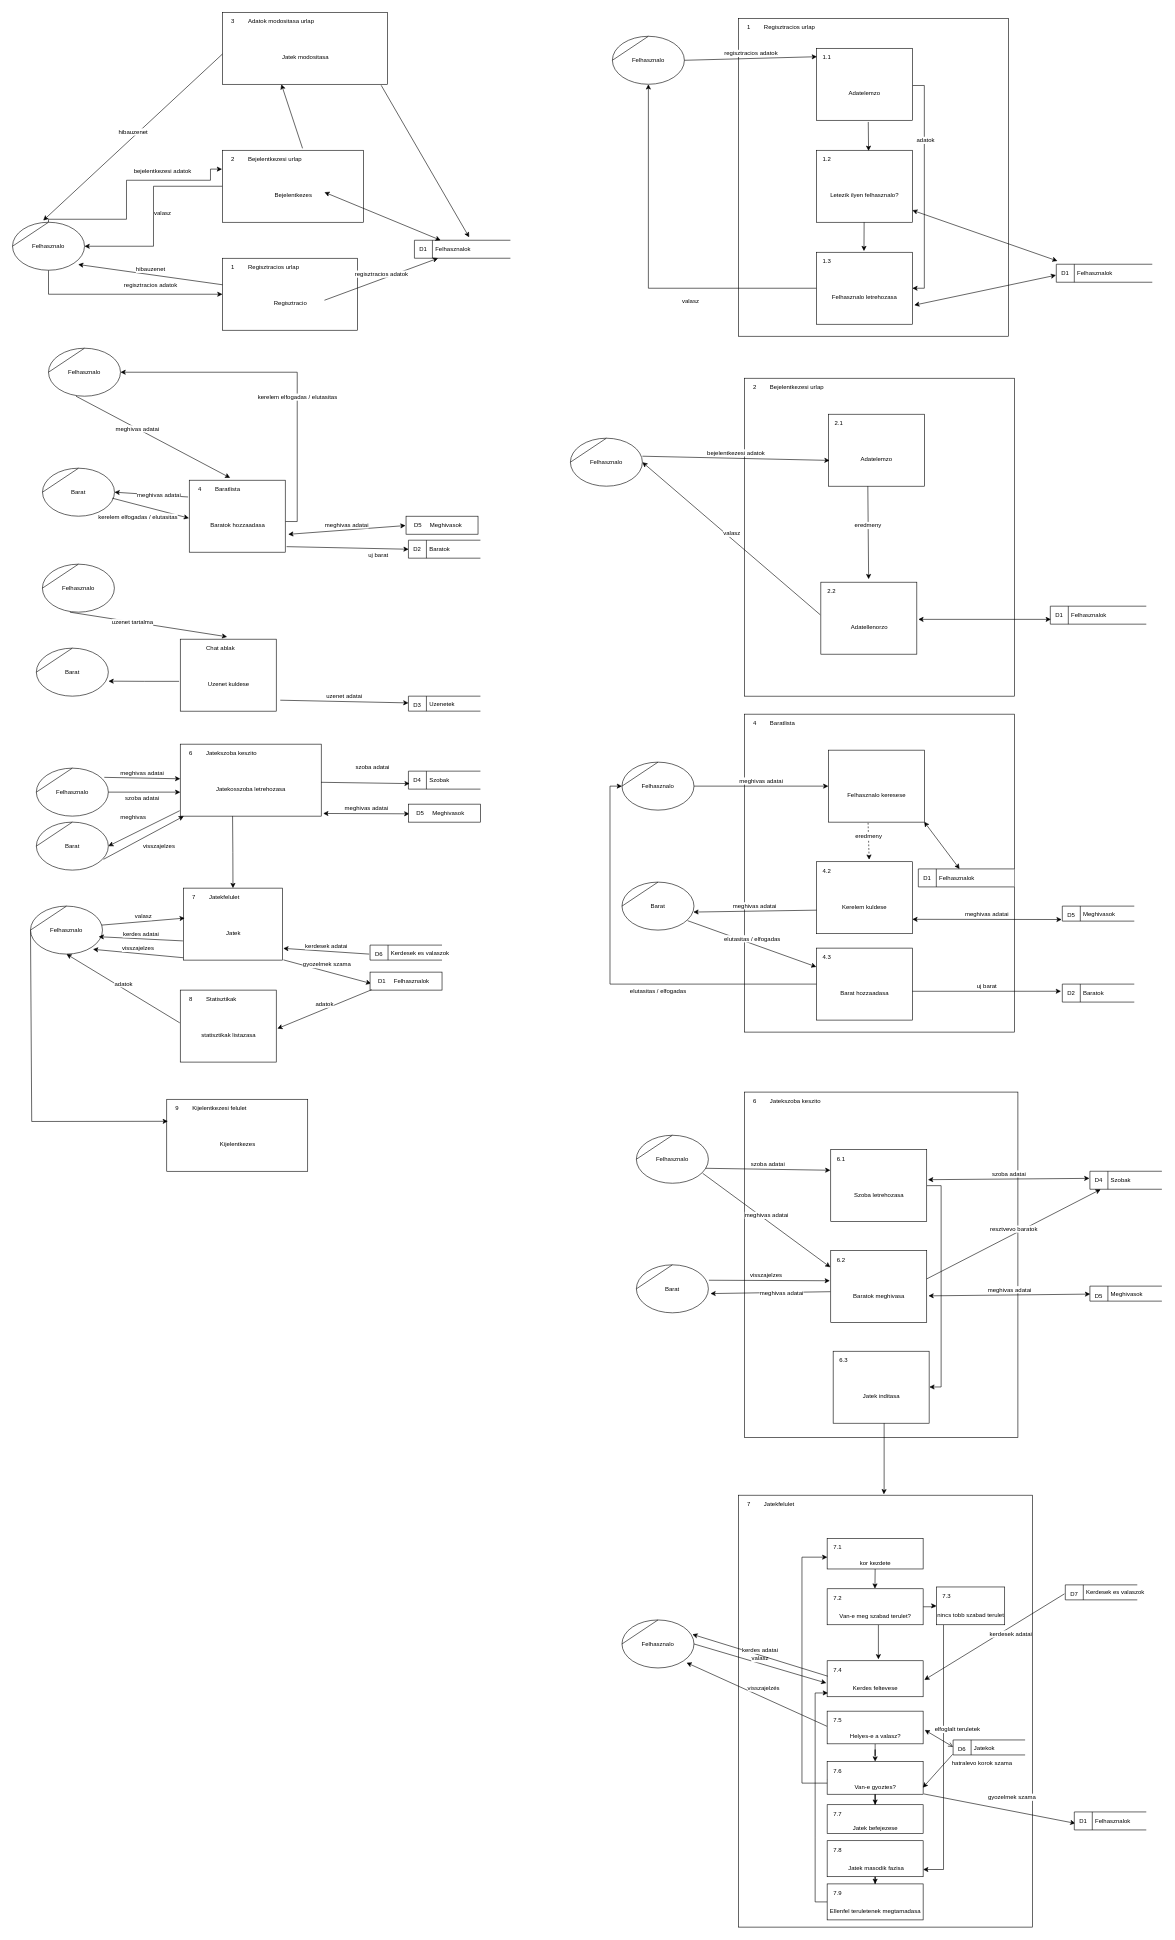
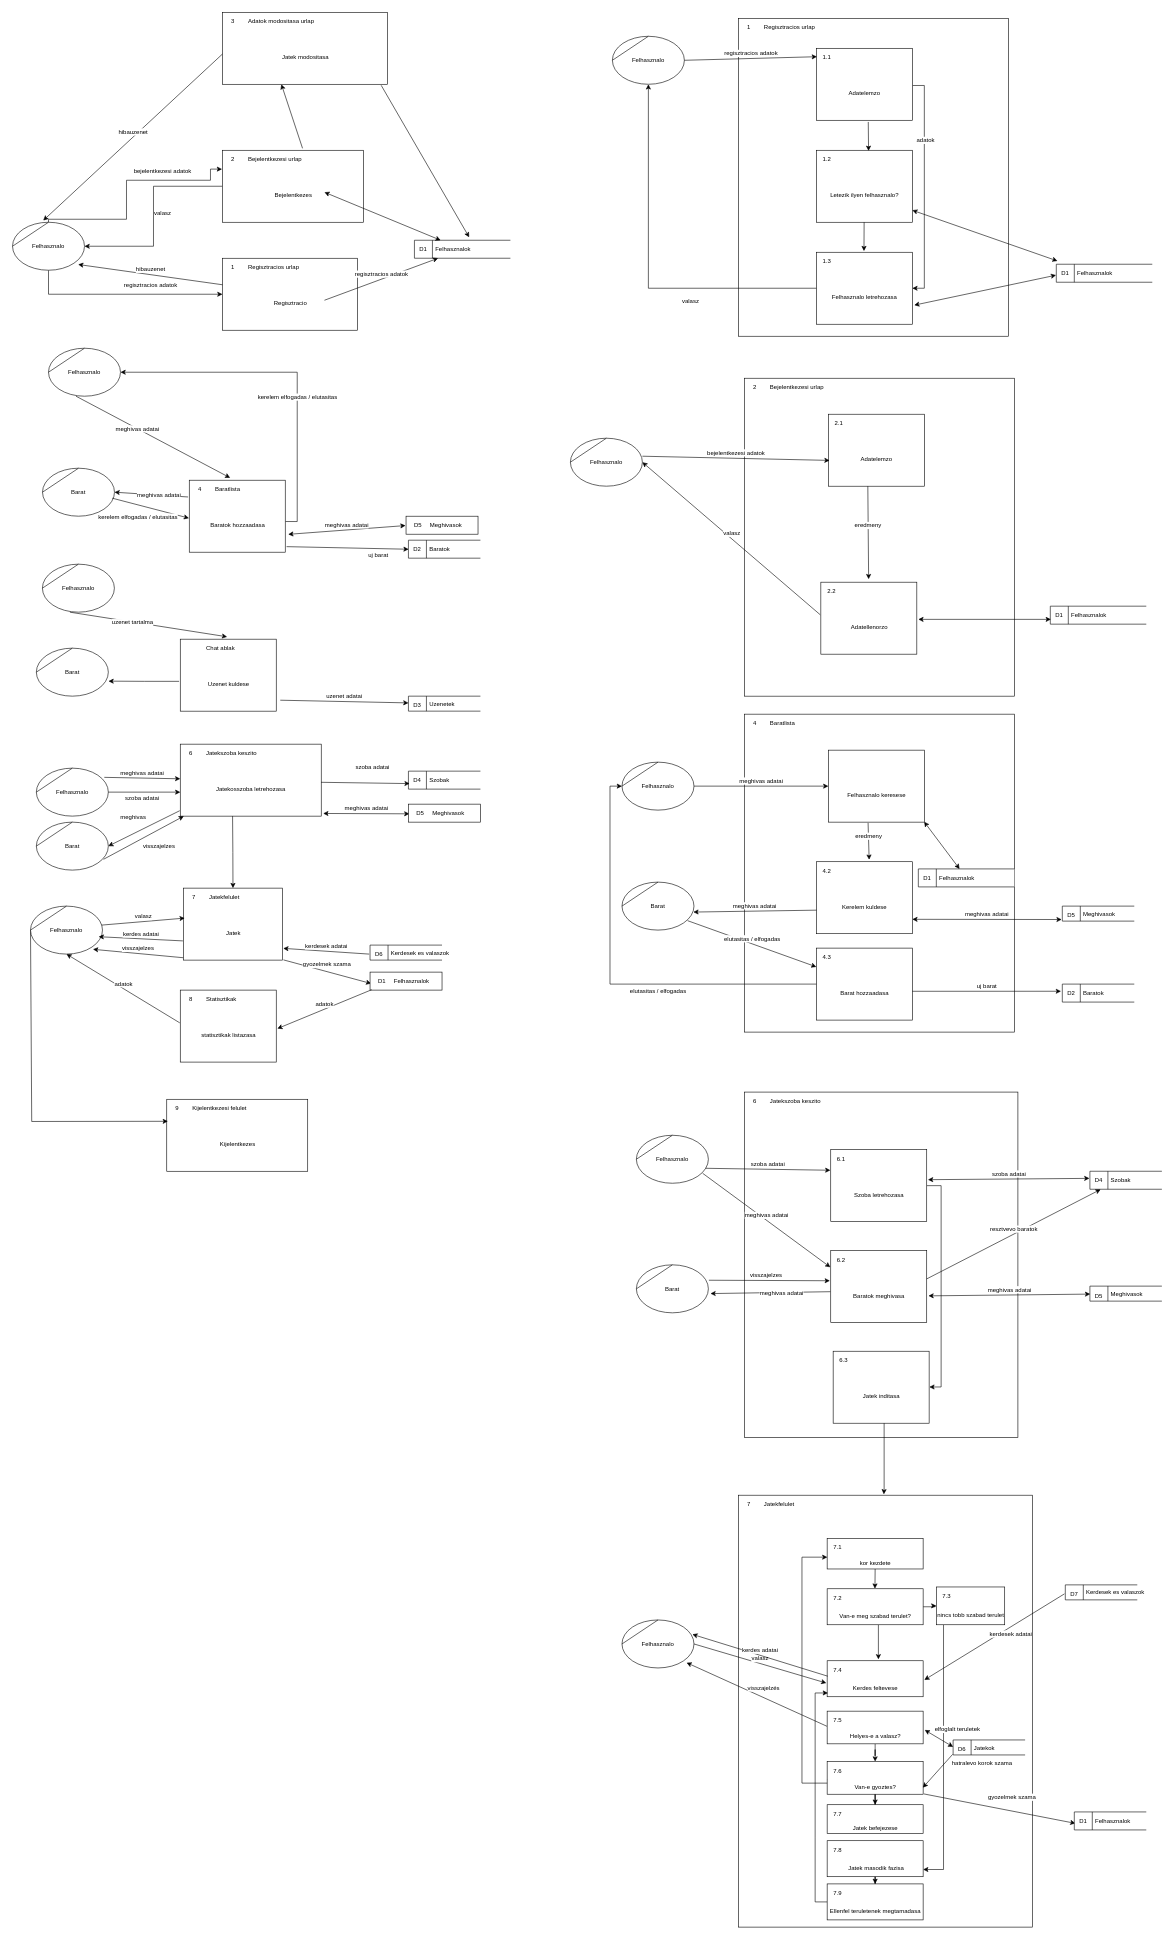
(869, 839) -> (869, 839)
(948, 1744) -> (948, 1744)
